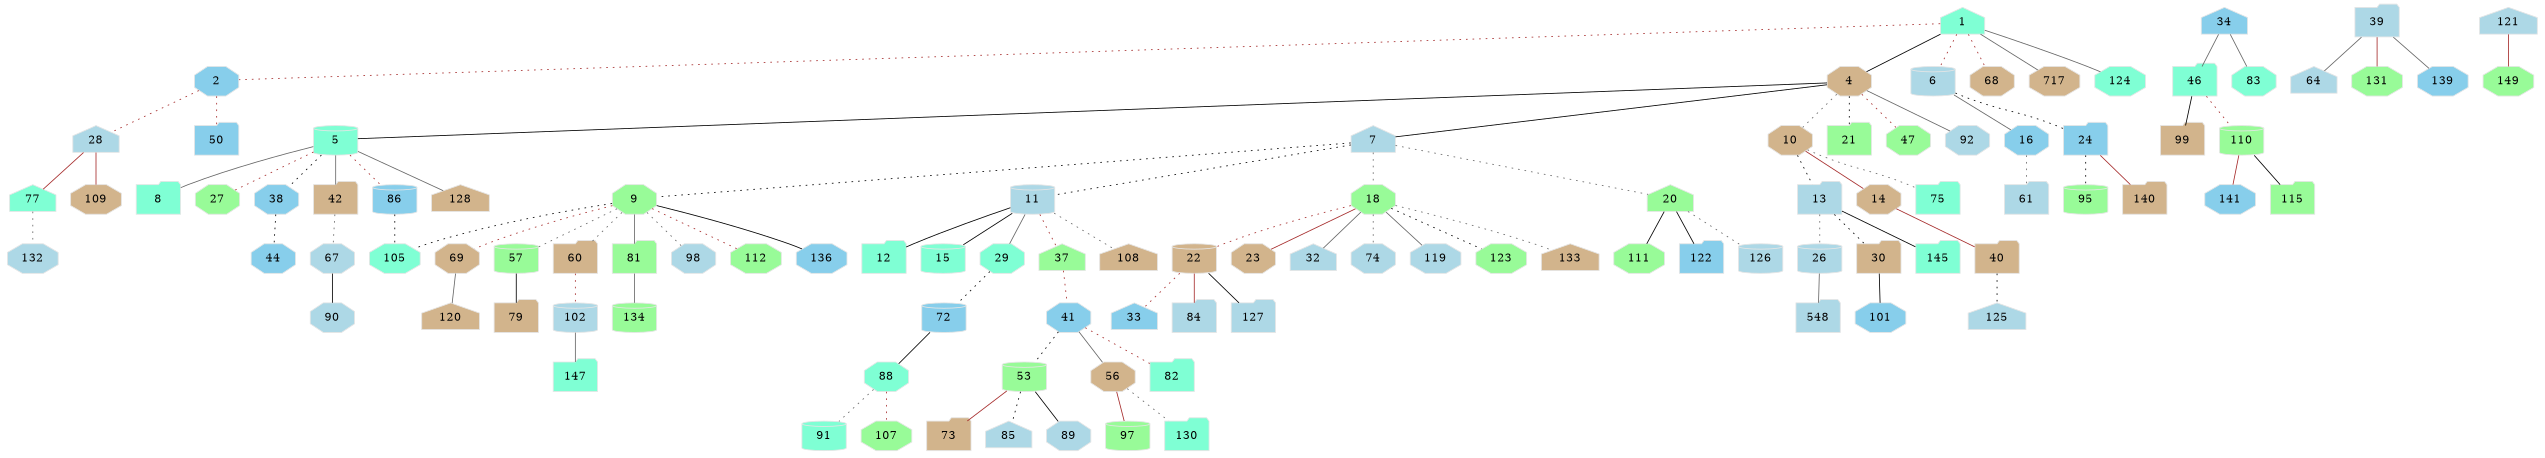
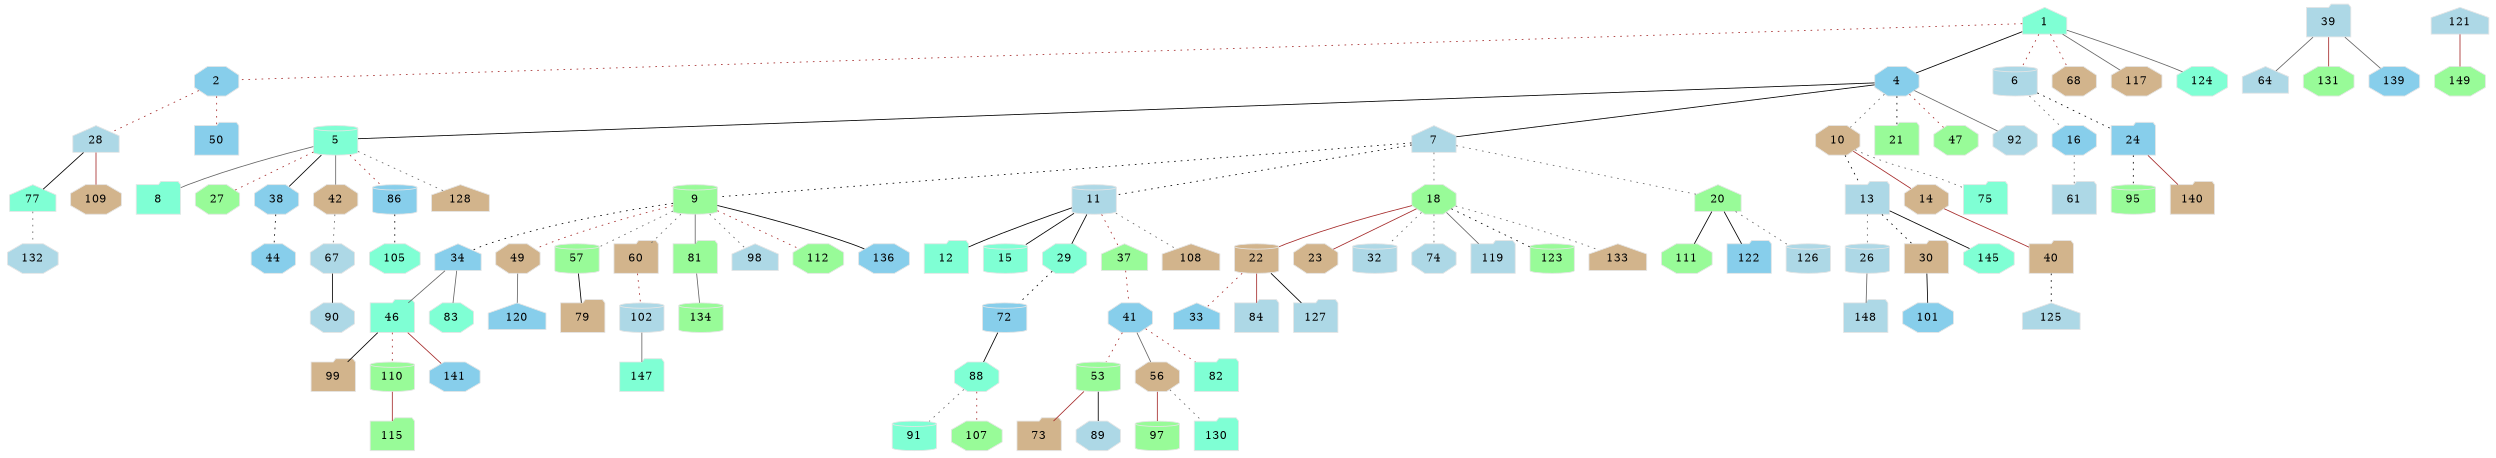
(1849, 81) -> (1897, 81)
(2055, 81) -> (2137, 81)
(1982, 112) -> (2046, 112)
(2236, 170) -> (424, 348)
(2267, 170) -> (392, 406)
(63, 171) -> (63, 171)
(305, 171) -> (305, 171)
(401, 171) -> (401, 171)
(336, 199) -> (336, 199)
(634, 199) -> (695, 199)
(512, 222) -> (572, 222)
(1283, 224) -> (1345, 224)
(1017, 229) -> (1079, 229)
(1342, 230) -> (1405, 228)
(457, 259) -> (518, 259)
(694, 259) -> (755, 259)
(1313, 259) -> (1375, 259)
(1436, 259) -> (1493, 259)
(1501, 259) -> (1552, 259)
(1938, 259) -> (1989, 259)
(451, 318) -> (517, 318)
(1818, 318) -> (1866, 318)
(1047, 347) -> (1114, 347)
(1009, 436) -> none
